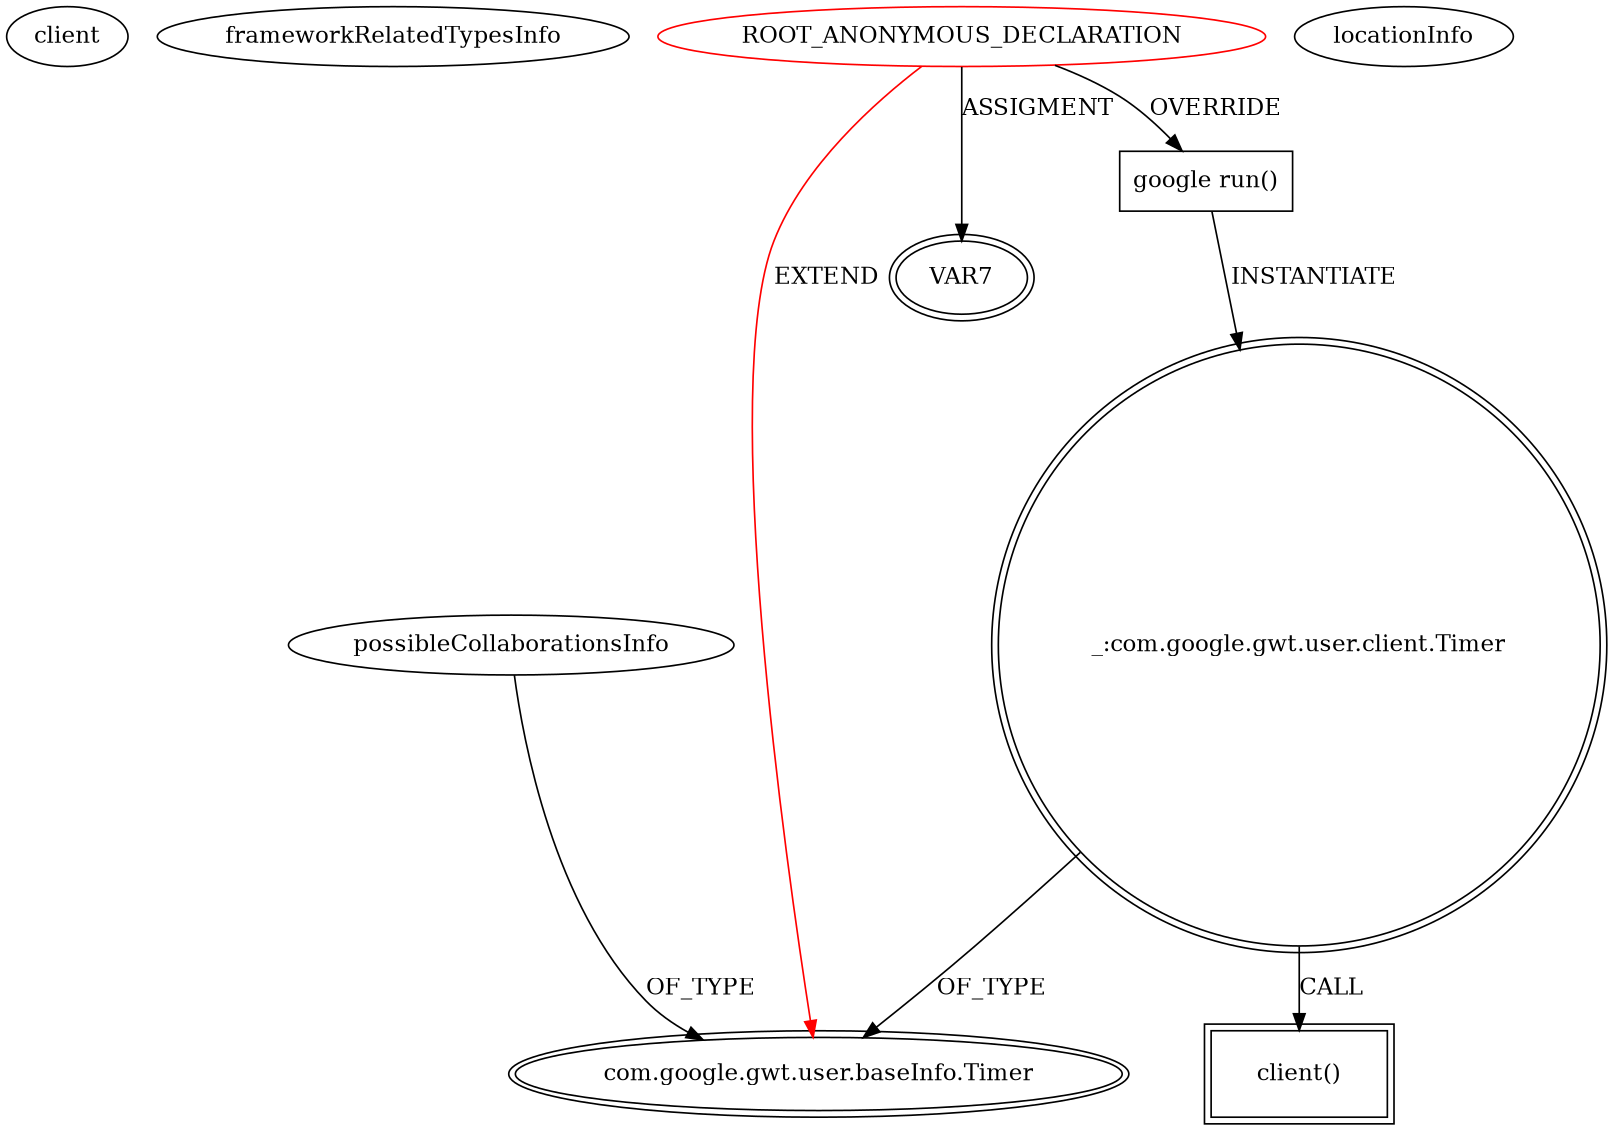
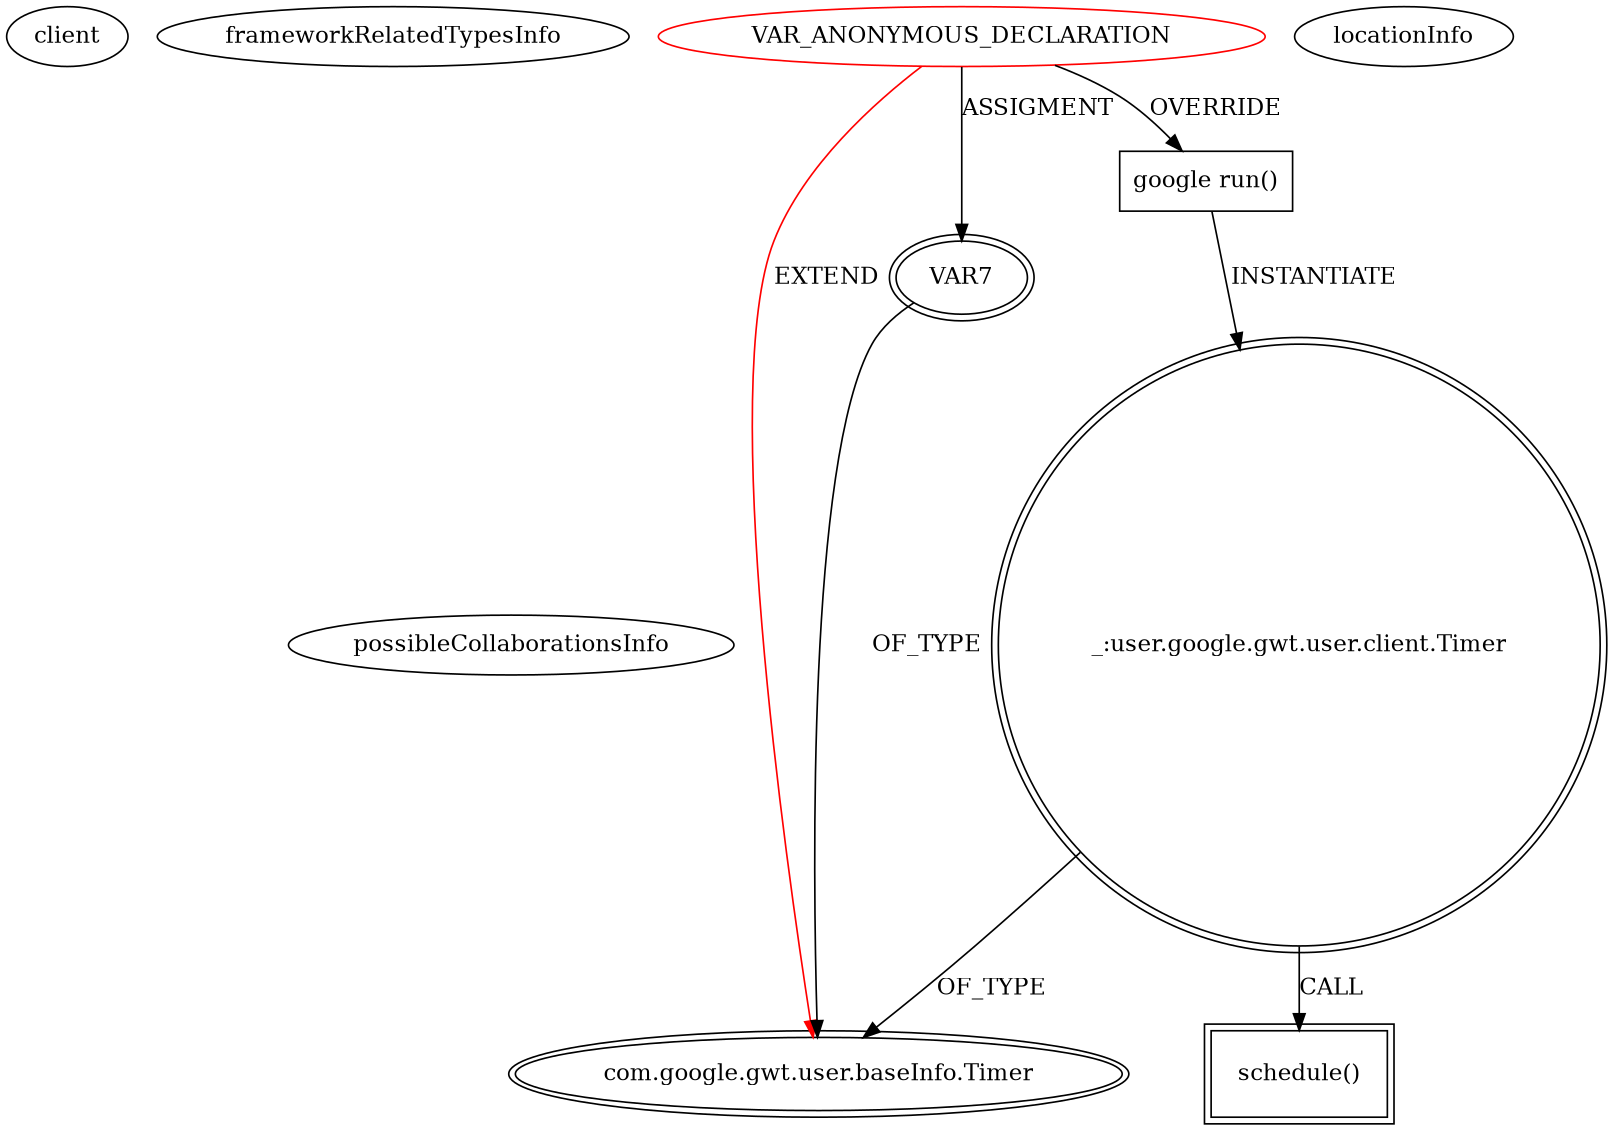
(962, 37) -> (962, 37)
(1299, 645) -> (1299, 645)
(566, 873) -> (820, 650)
(1299, 1074) -> (1299, 1074)
